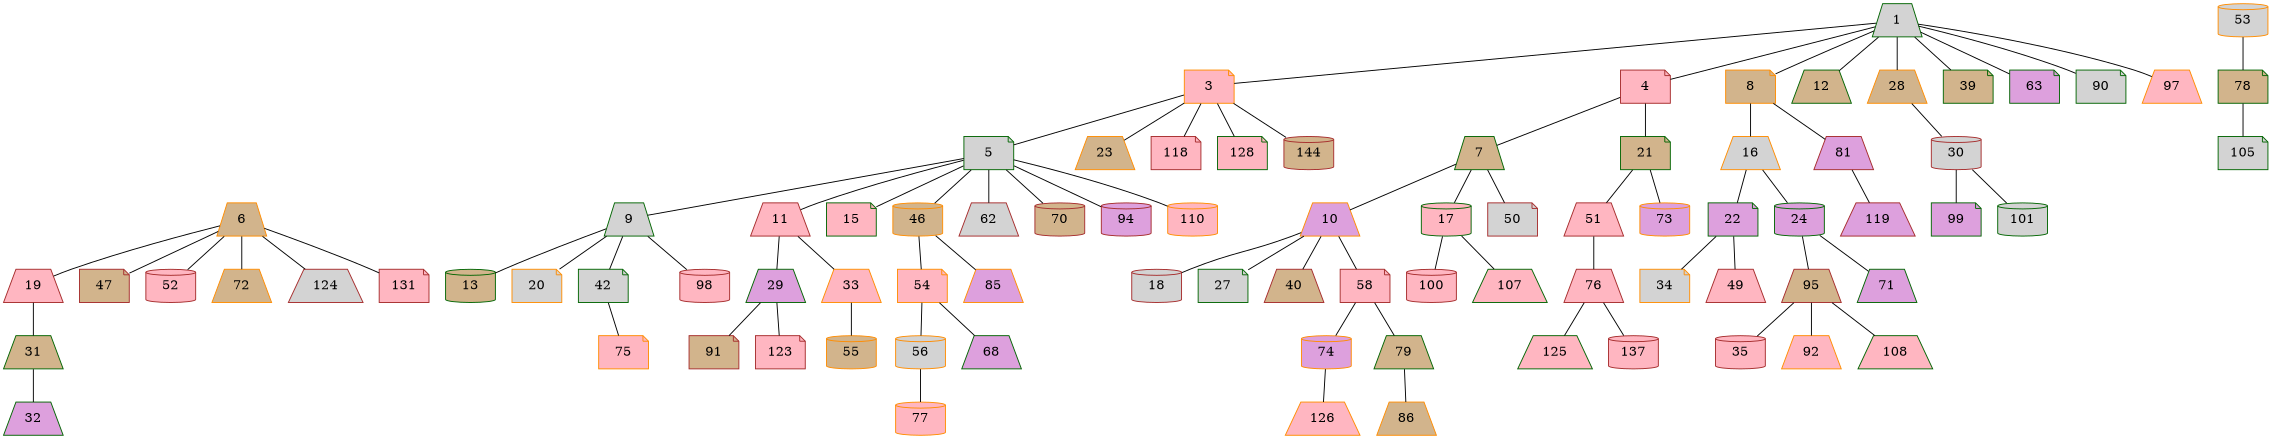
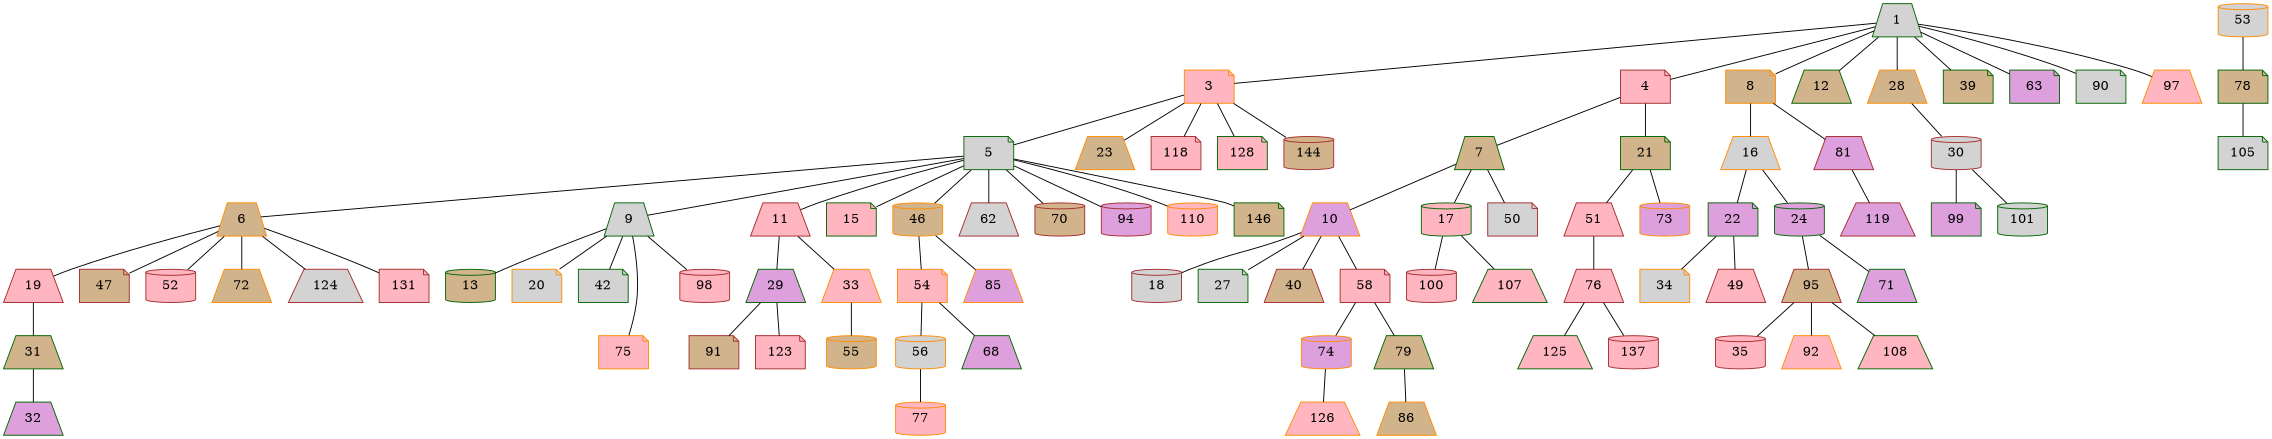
none -> (612, 187)
none -> (1259, 219)
(613, 319) -> (638, 286)
